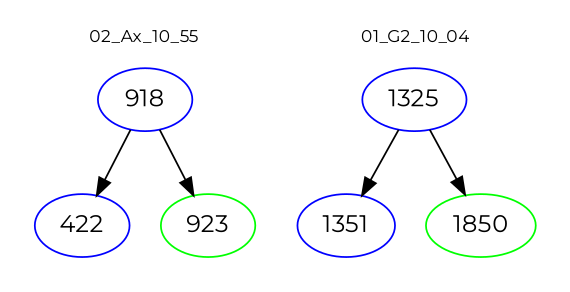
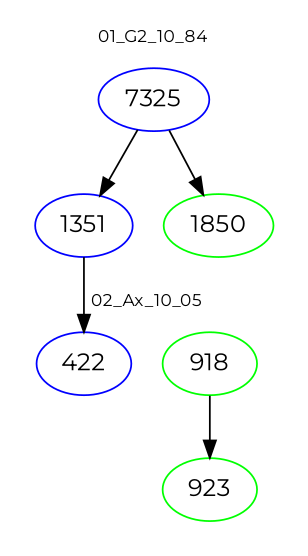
(145, 38) -> (147, 302)
(416, 38) -> (154, 38)
(145, 100) -> (210, 364)
(414, 100) -> (154, 100)
(118, 155) -> (84, 296)
